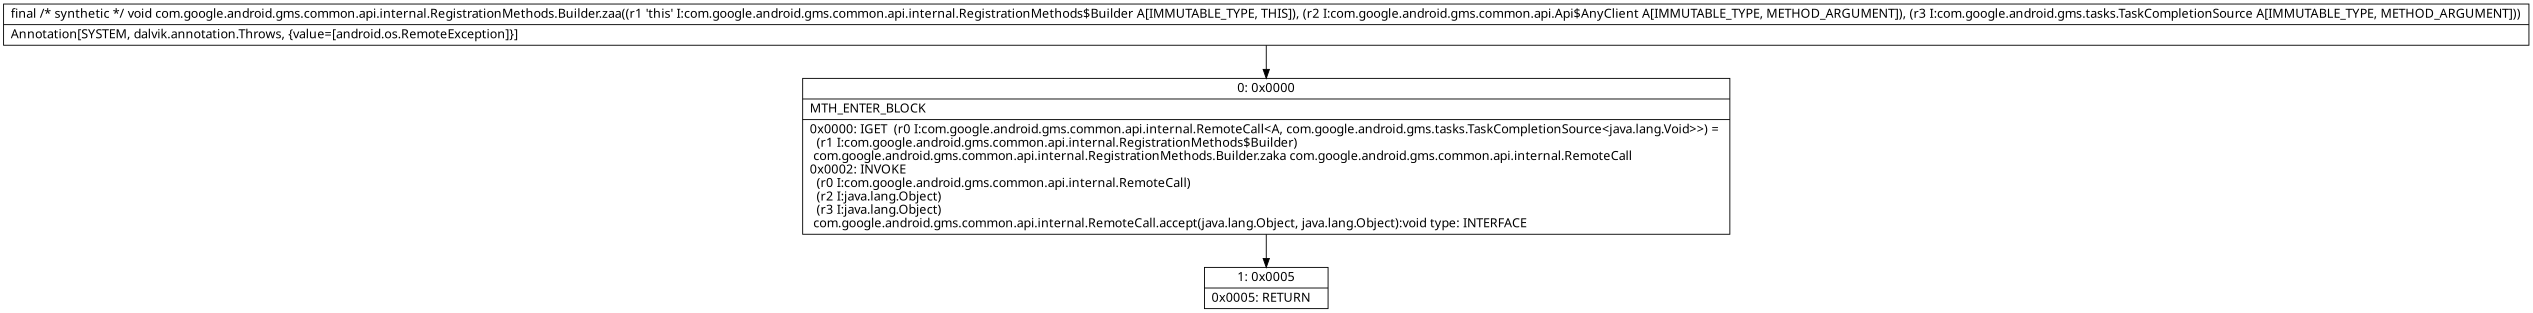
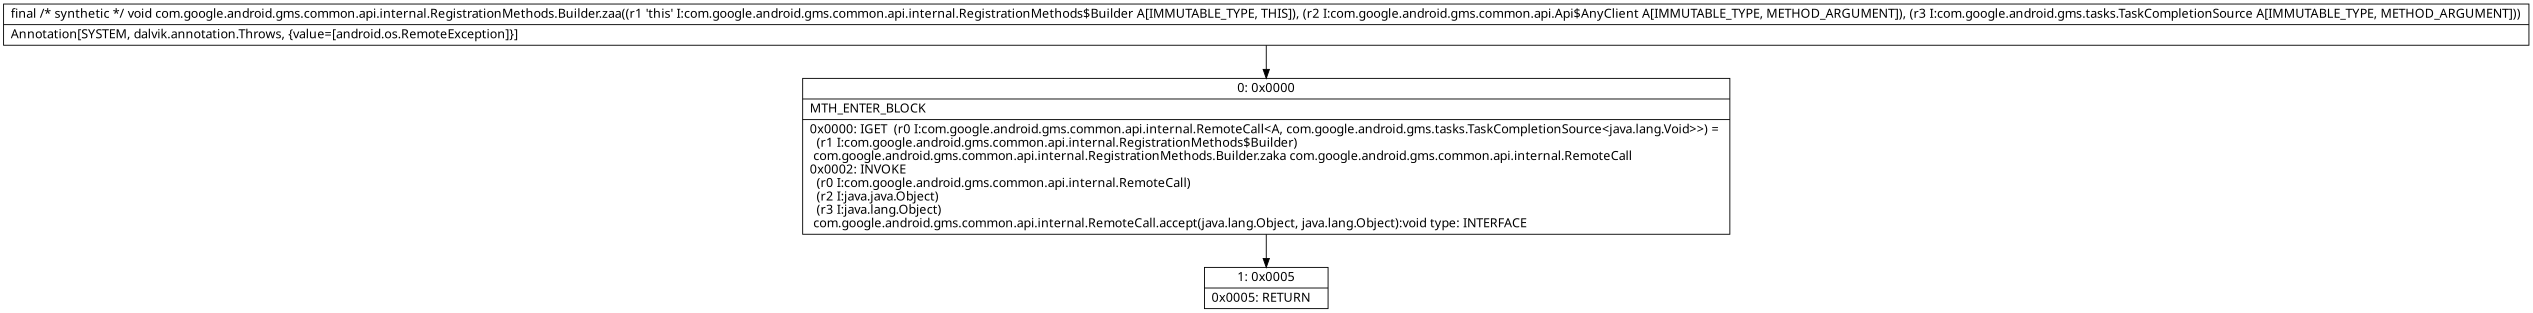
(876, 197) -> (875, 197)
